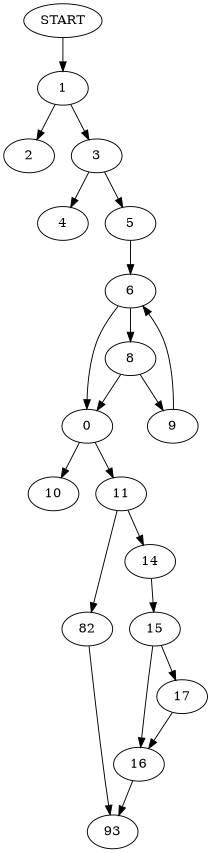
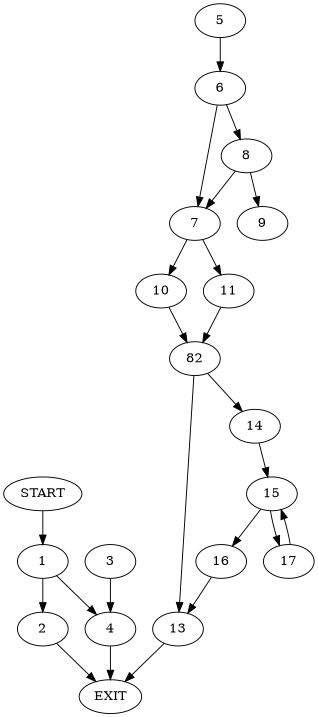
(78, 118) -> (73, 592)
(111, 185) -> none
none -> (176, 321)
(169, 359) -> none
(87, 426) -> (195, 223)
(134, 523) -> (222, 389)
none -> (110, 697)
(163, 726) -> (288, 531)
(113, 832) -> (178, 629)
